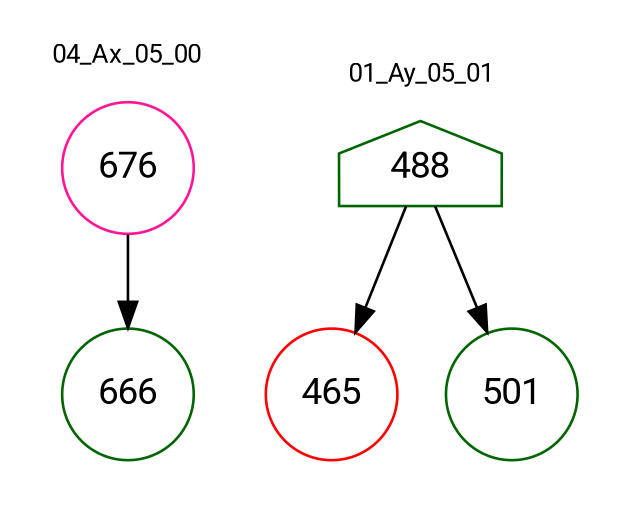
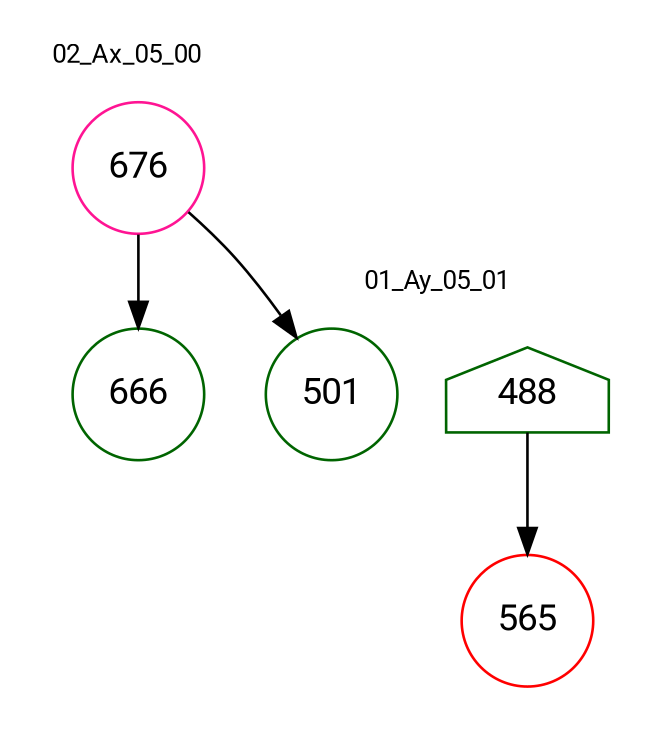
(128, 56) -> (128, 56)
(456, 257) -> (238, 261)
(332, 394) -> (527, 621)
